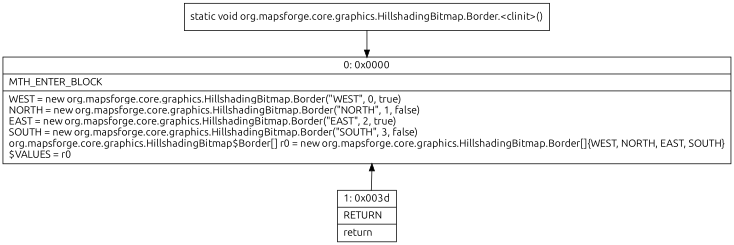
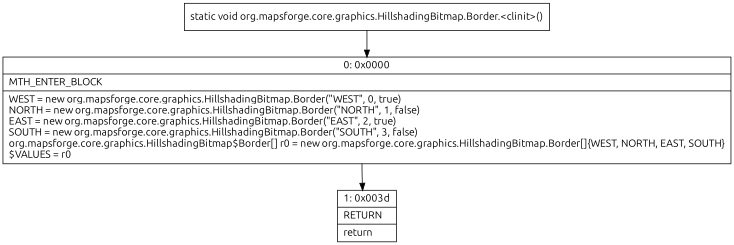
(372, 181) -> (362, 173)
